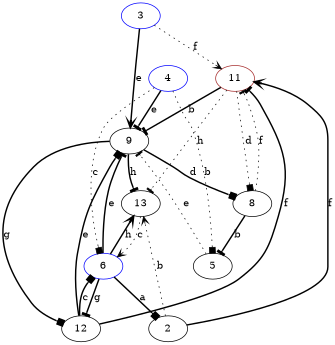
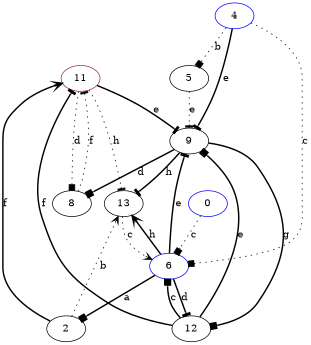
(141, 16) -> none
(192, 110) -> (156, 110)
none -> (208, 204)
(234, 233) -> none
(98, 297) -> (185, 297)
